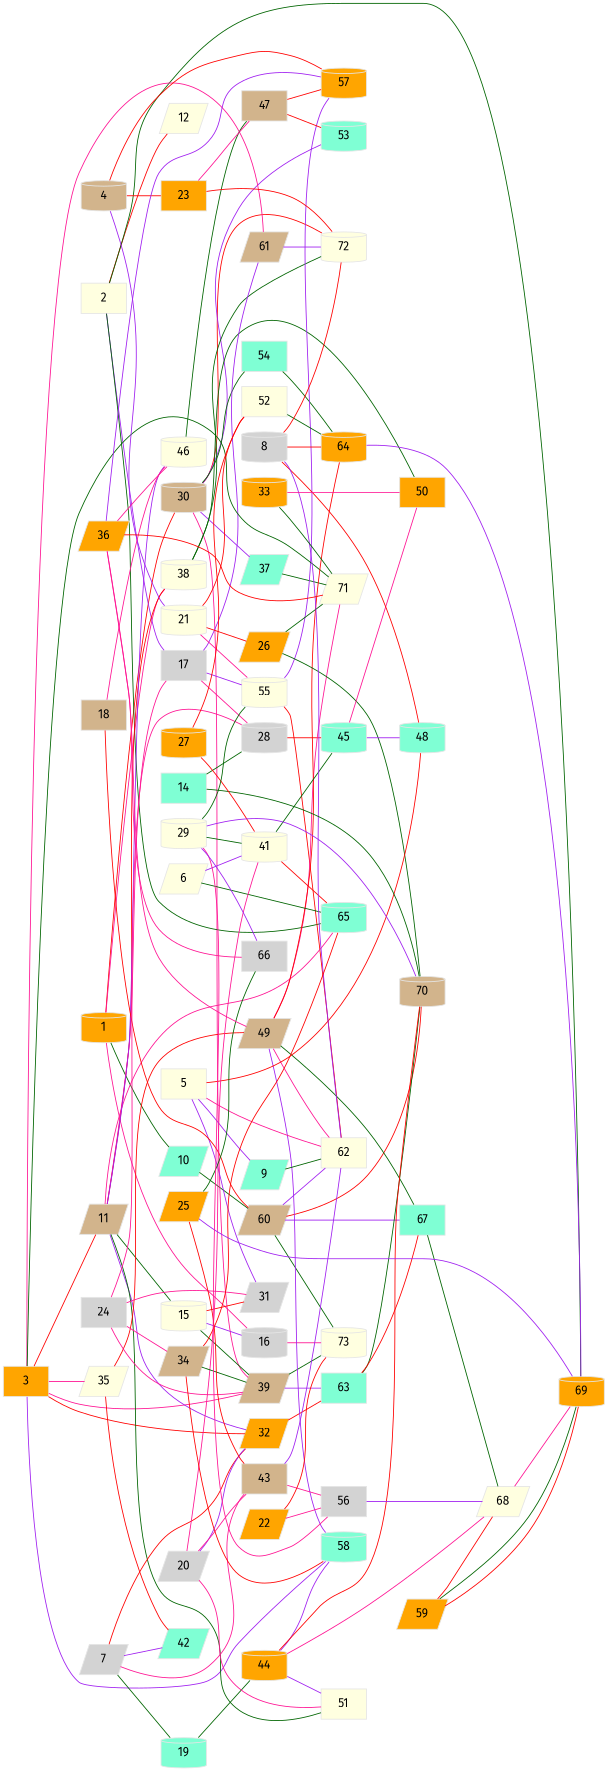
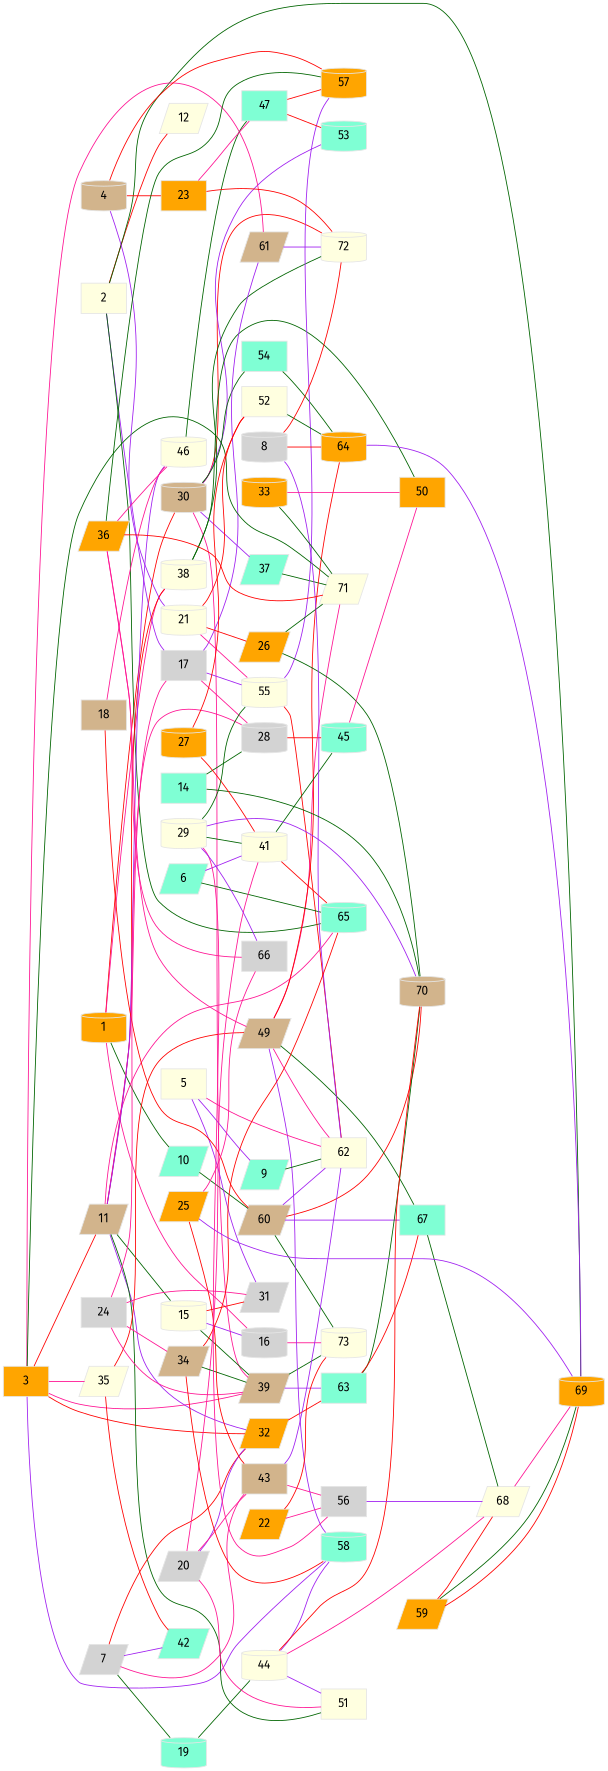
(264, 106) -> (264, 106)
(142, 241) -> (142, 241)
(422, 738) -> none
(184, 879) -> (184, 879)
(229, 1087) -> (229, 1082)
(264, 1665) -> (264, 1665)
